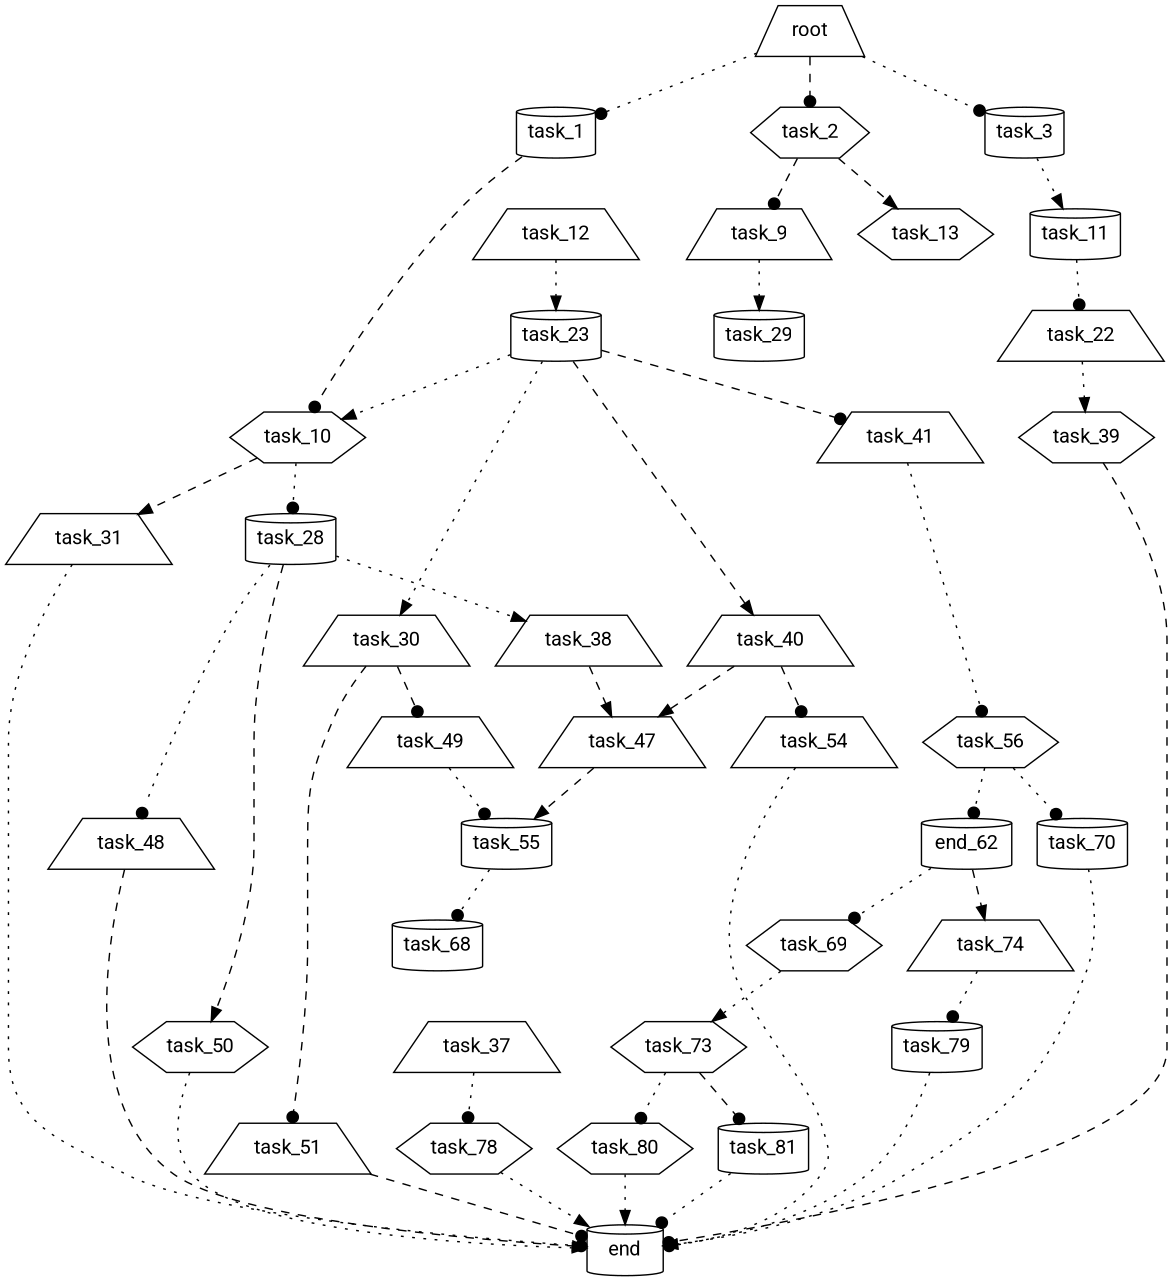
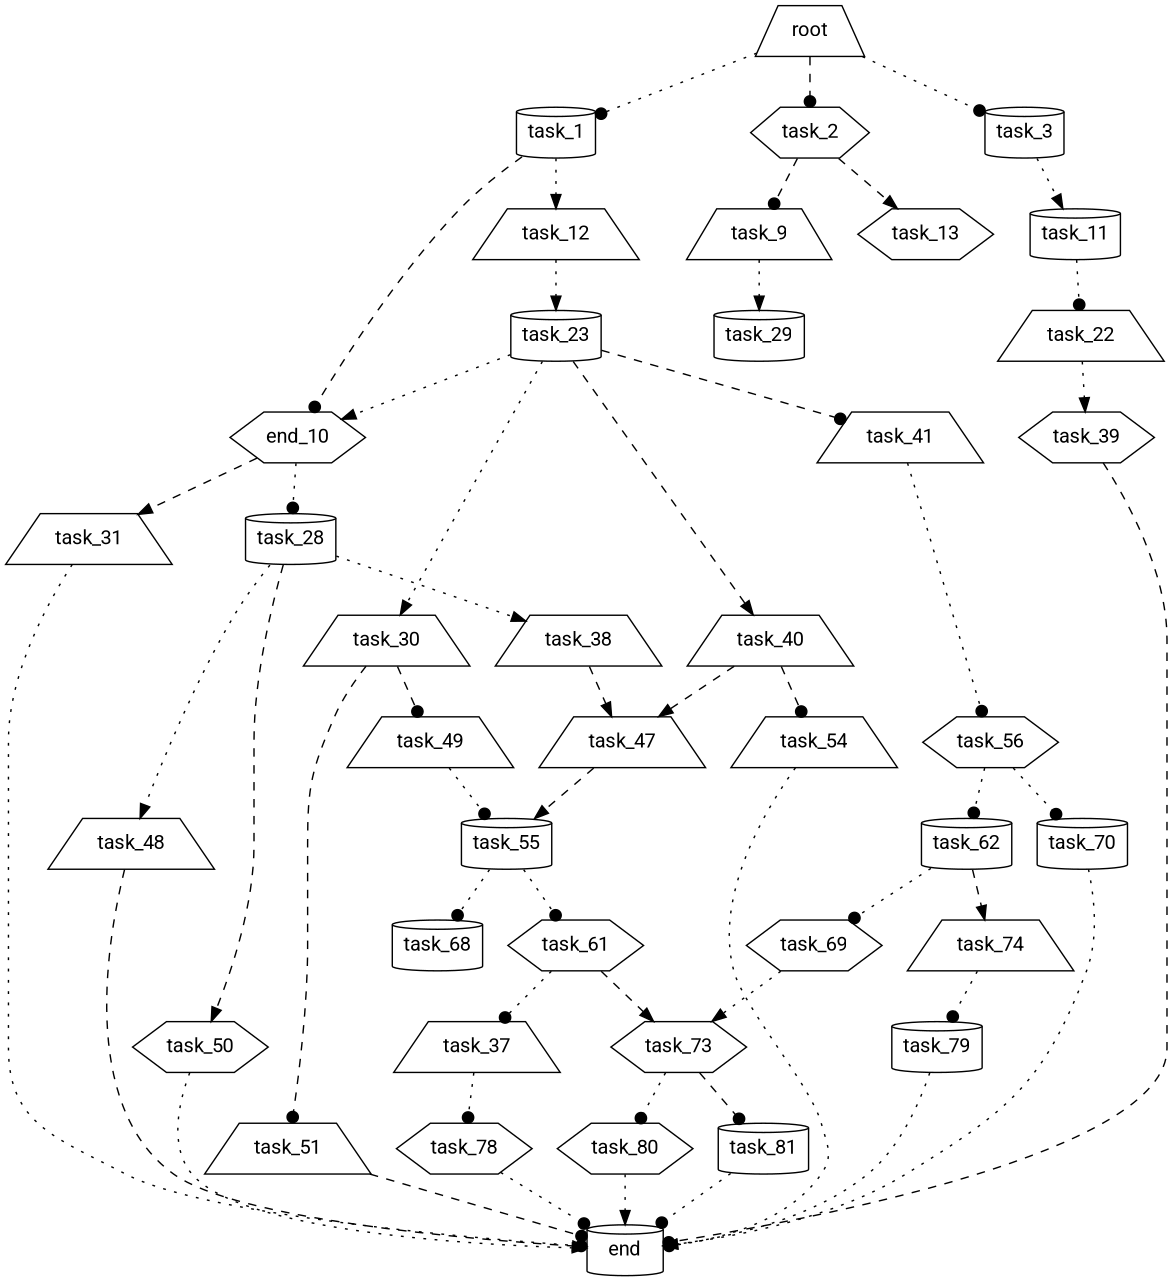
none -> (556, 177)
(298, 437) -> (298, 437)
(199, 680) -> (199, 680)
(967, 844) -> (967, 844)
none -> (576, 945)
(539, 1196) -> (539, 1196)
